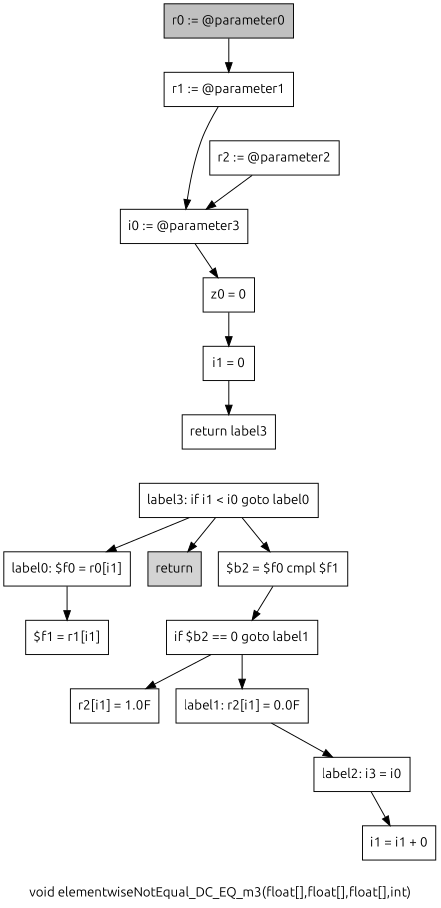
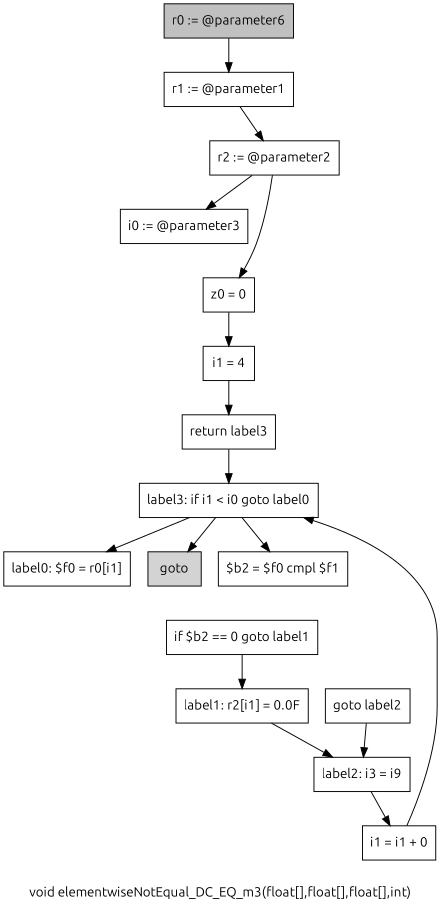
(229, 21) -> (229, 21)
(198, 151) -> (249, 120)
(204, 257) -> (263, 224)
(229, 363) -> (229, 363)
none -> (229, 462)
(175, 569) -> (175, 569)
(265, 599) -> none
(67, 637) -> none
none -> (437, 643)
(115, 706) -> none
none -> (368, 706)
(362, 774) -> (362, 774)
